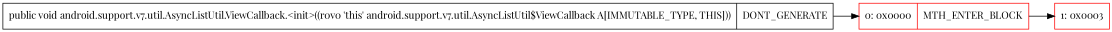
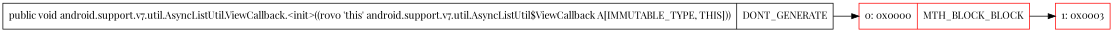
(973, 16) -> (973, 16)
